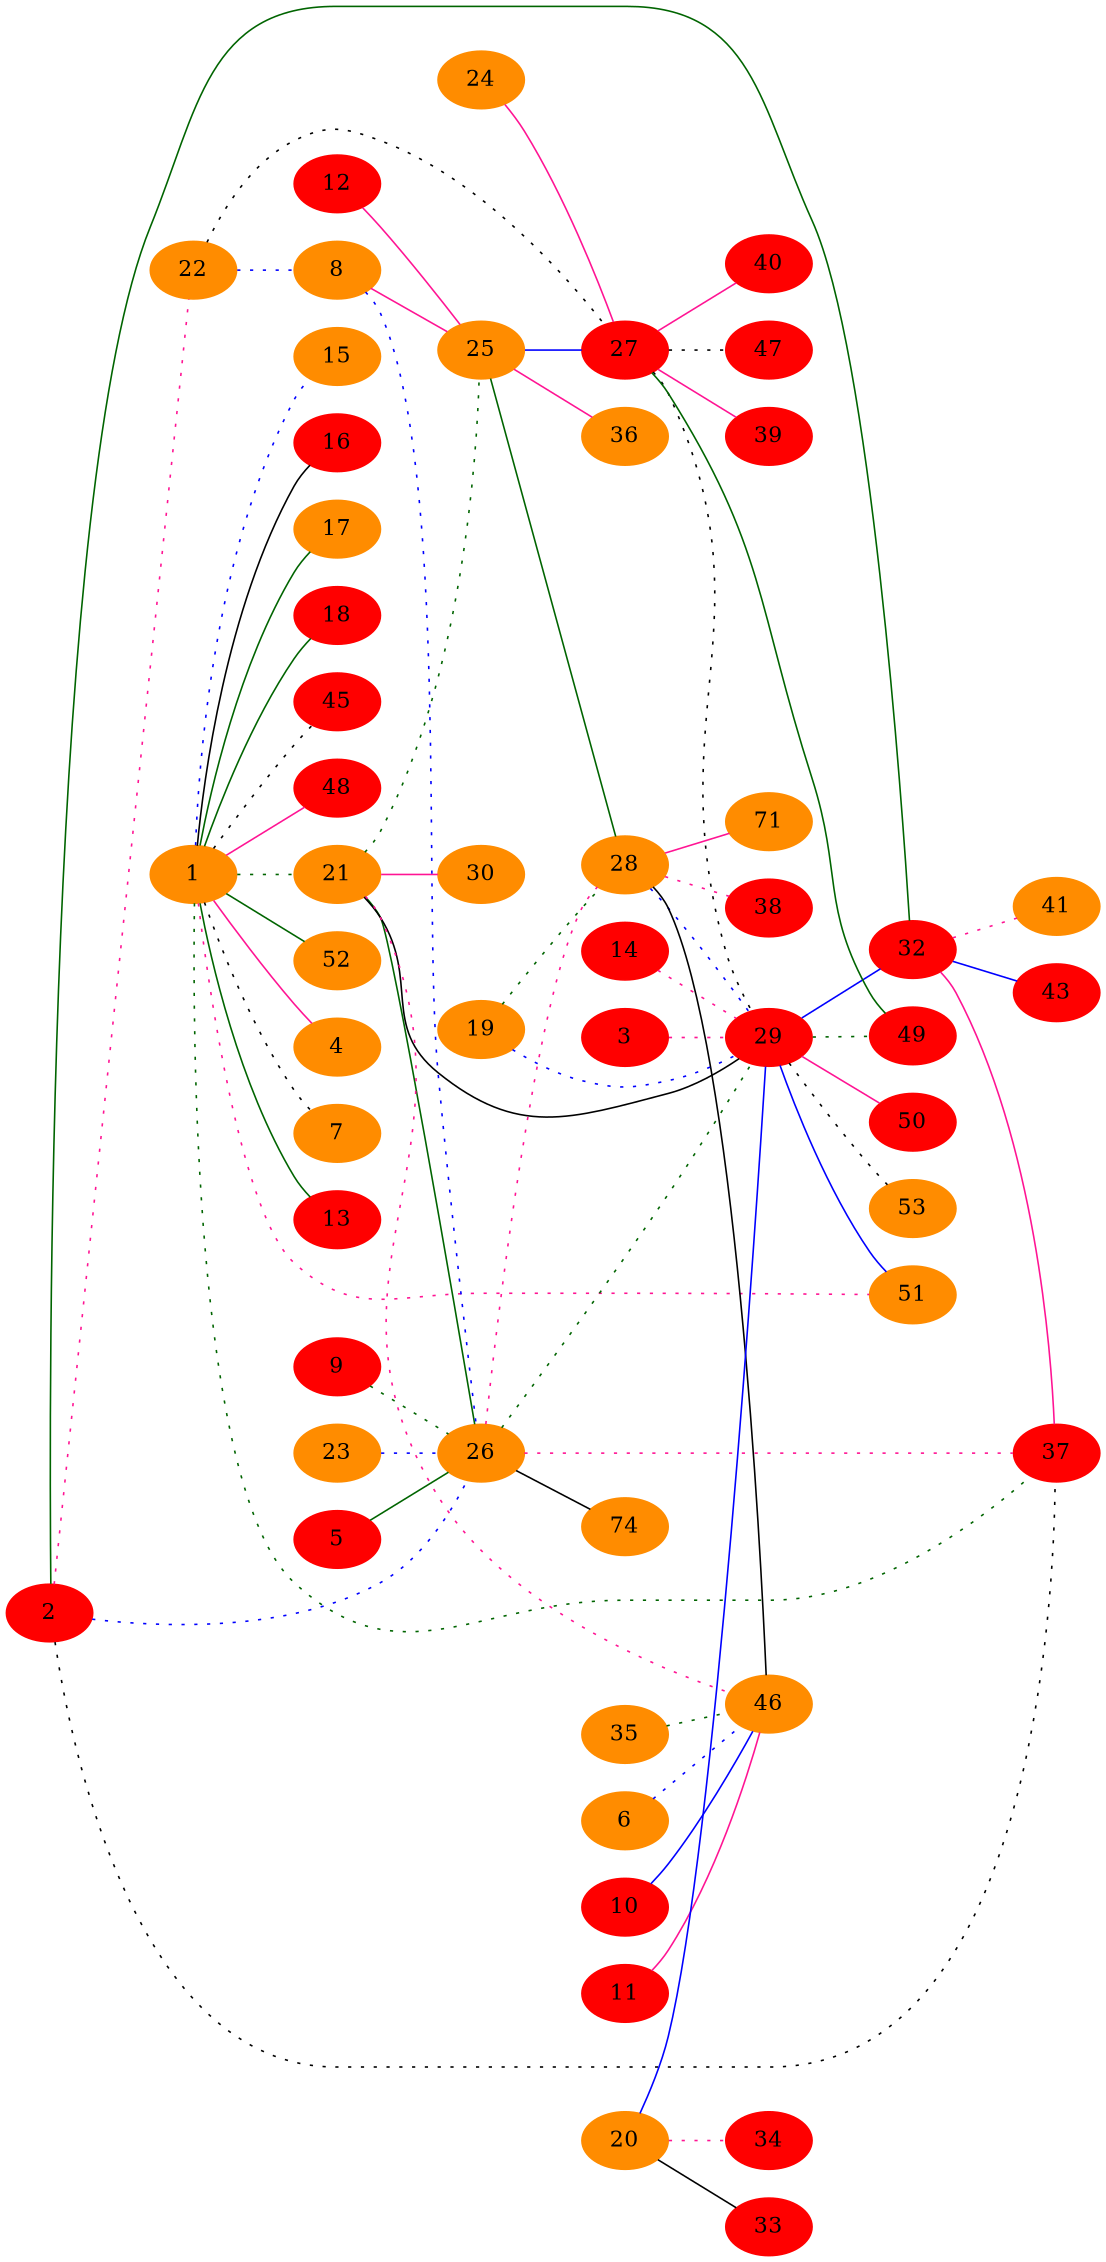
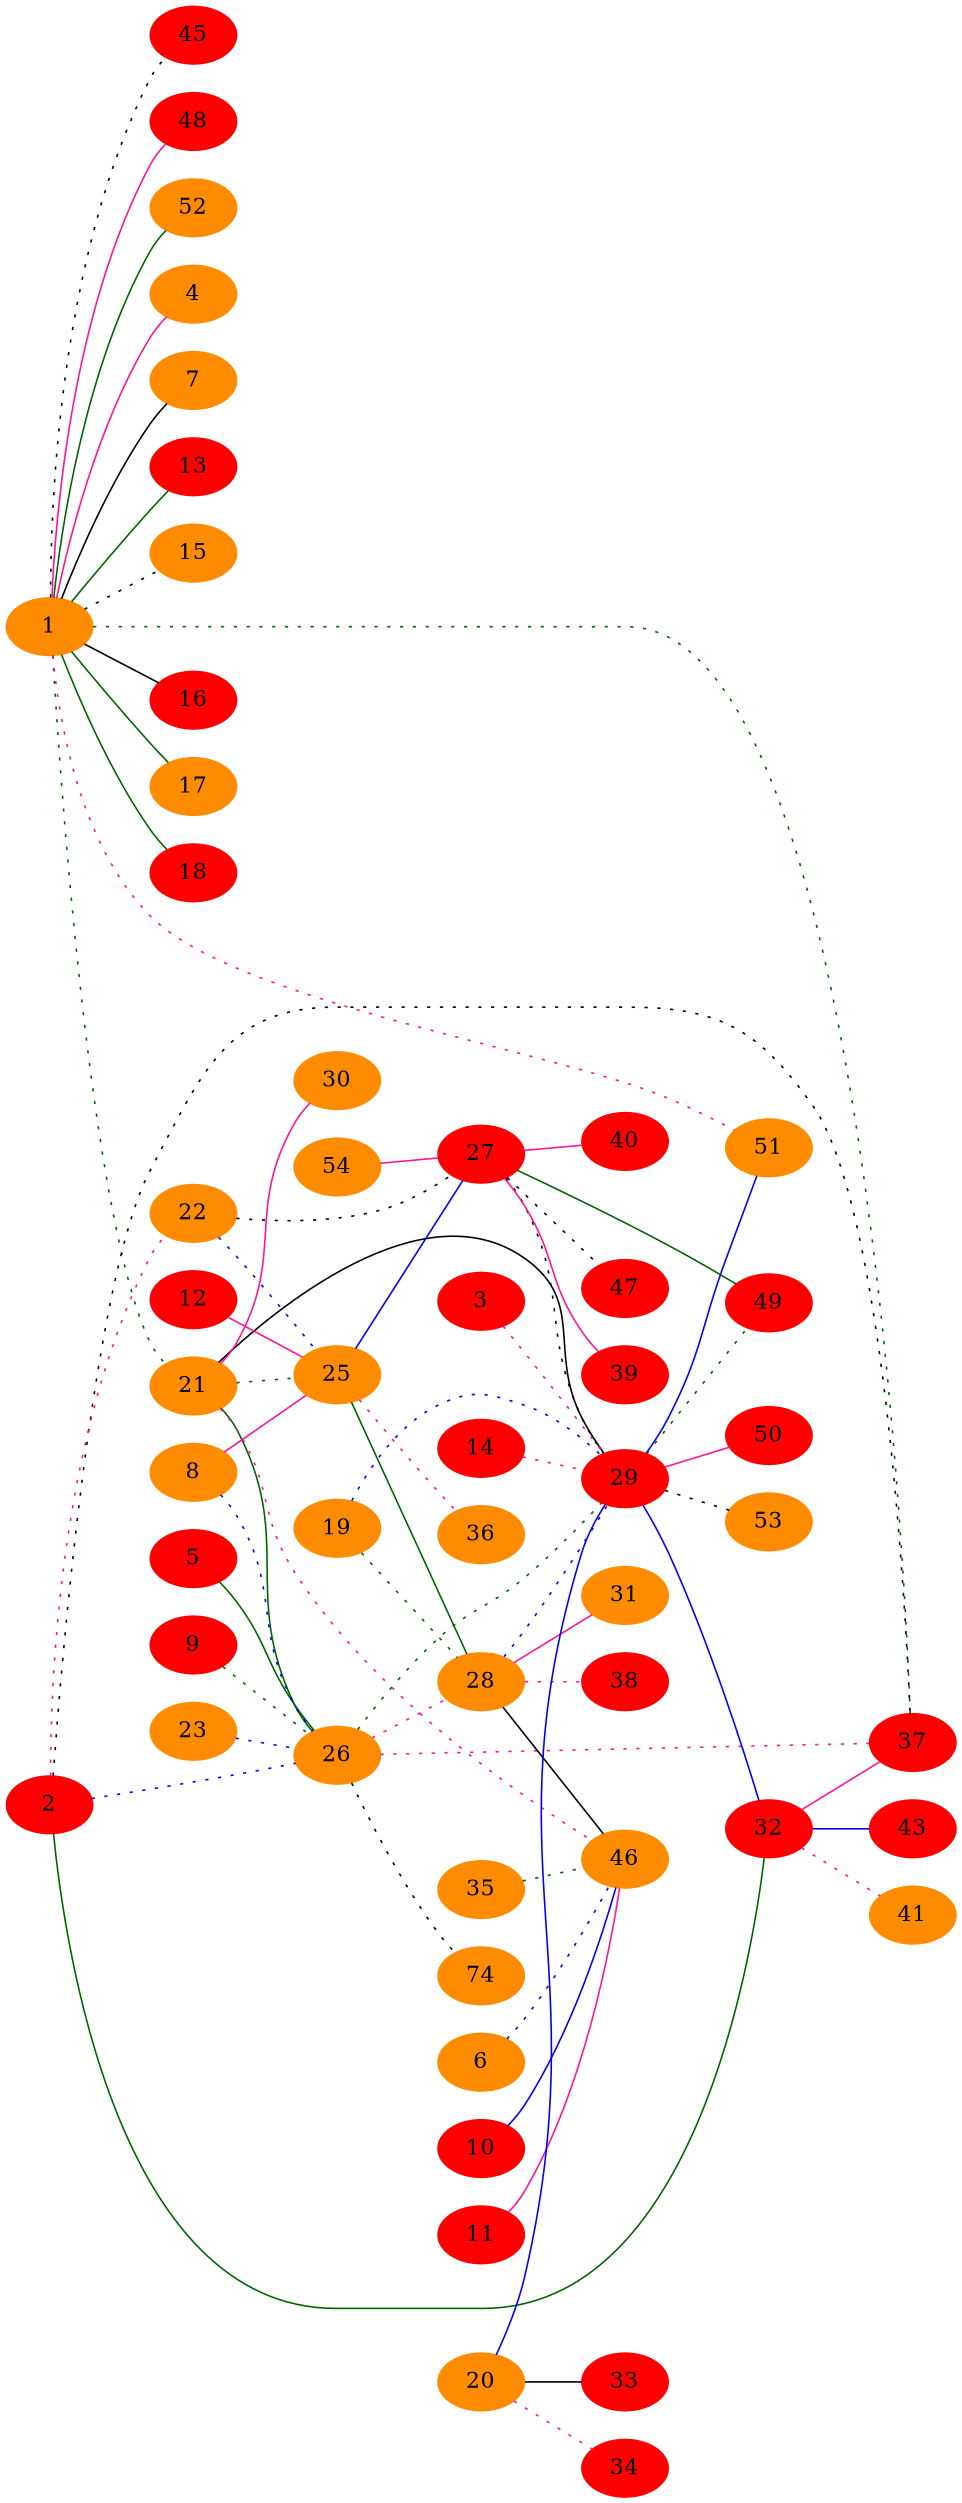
(481, 80) -> (337, 1167)
(266, 270) -> (268, 1292)
(553, 393) -> (407, 1456)
(225, 604) -> (122, 590)
(769, 822) -> (625, 1595)
(249, 1011) -> (107, 497)
(553, 1490) -> (398, 1871)
